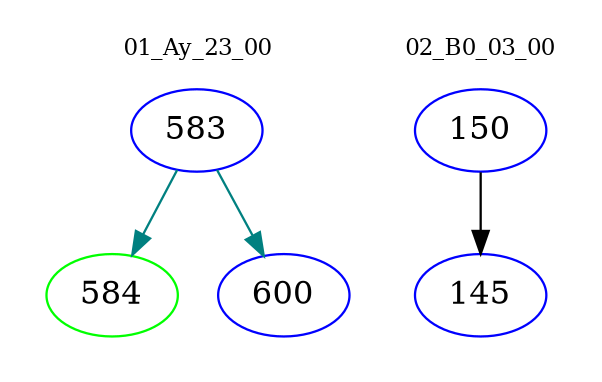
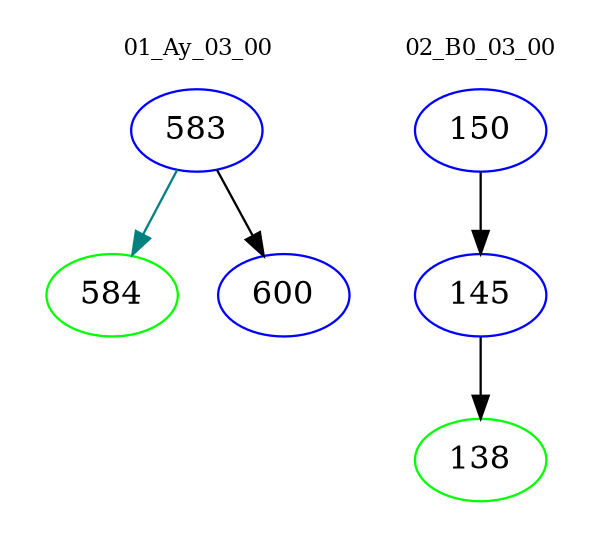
(198, 49) -> (198, 49)
(235, 203) -> (235, 203)
none -> (481, 460)
